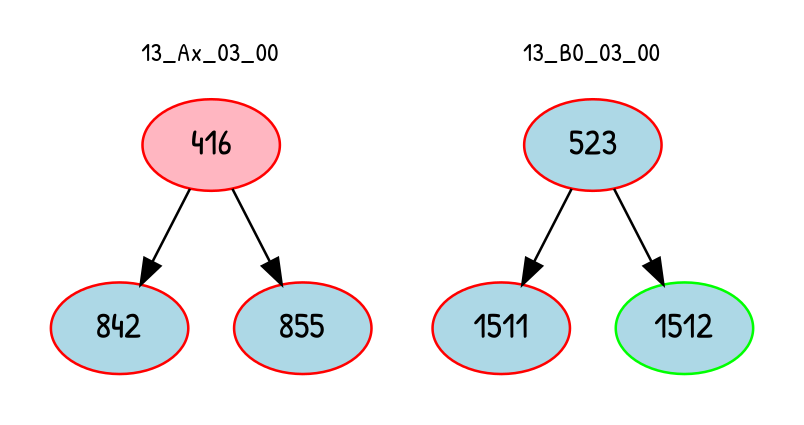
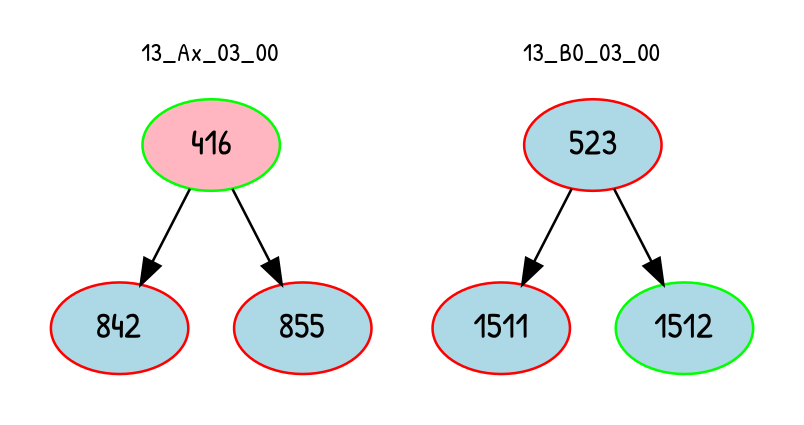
(211, 145) -> (211, 145)
